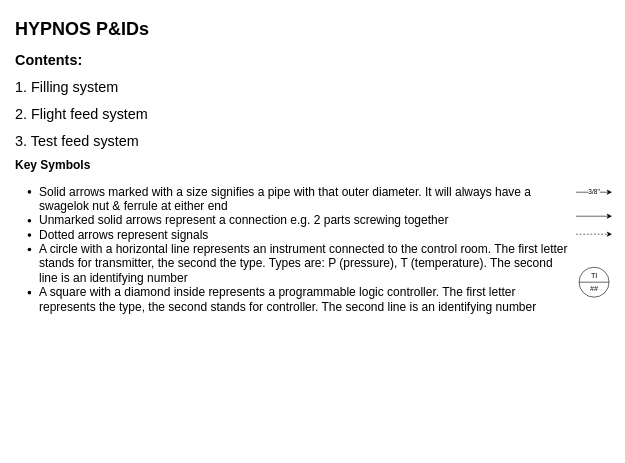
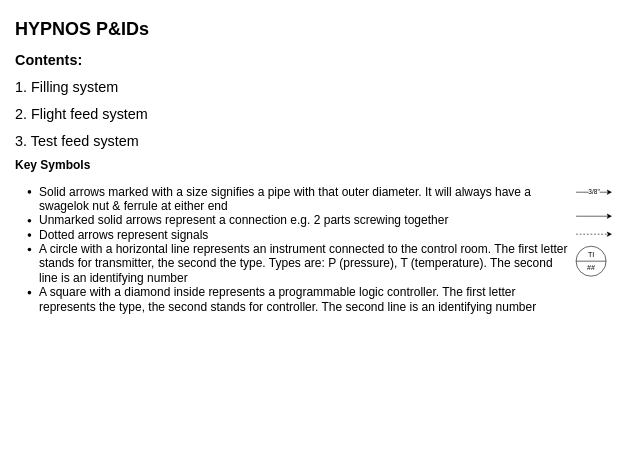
(594, 282) -> (591, 261)
